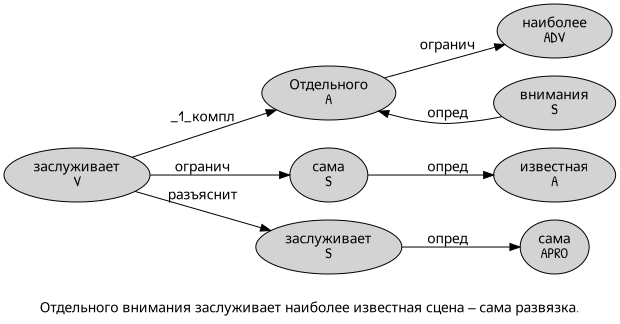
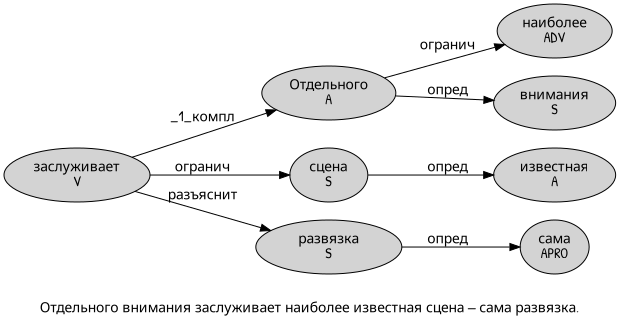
(445, 123) -> (440, 98)
(329, 175) -> (329, 175)
(329, 247) -> (329, 247)
